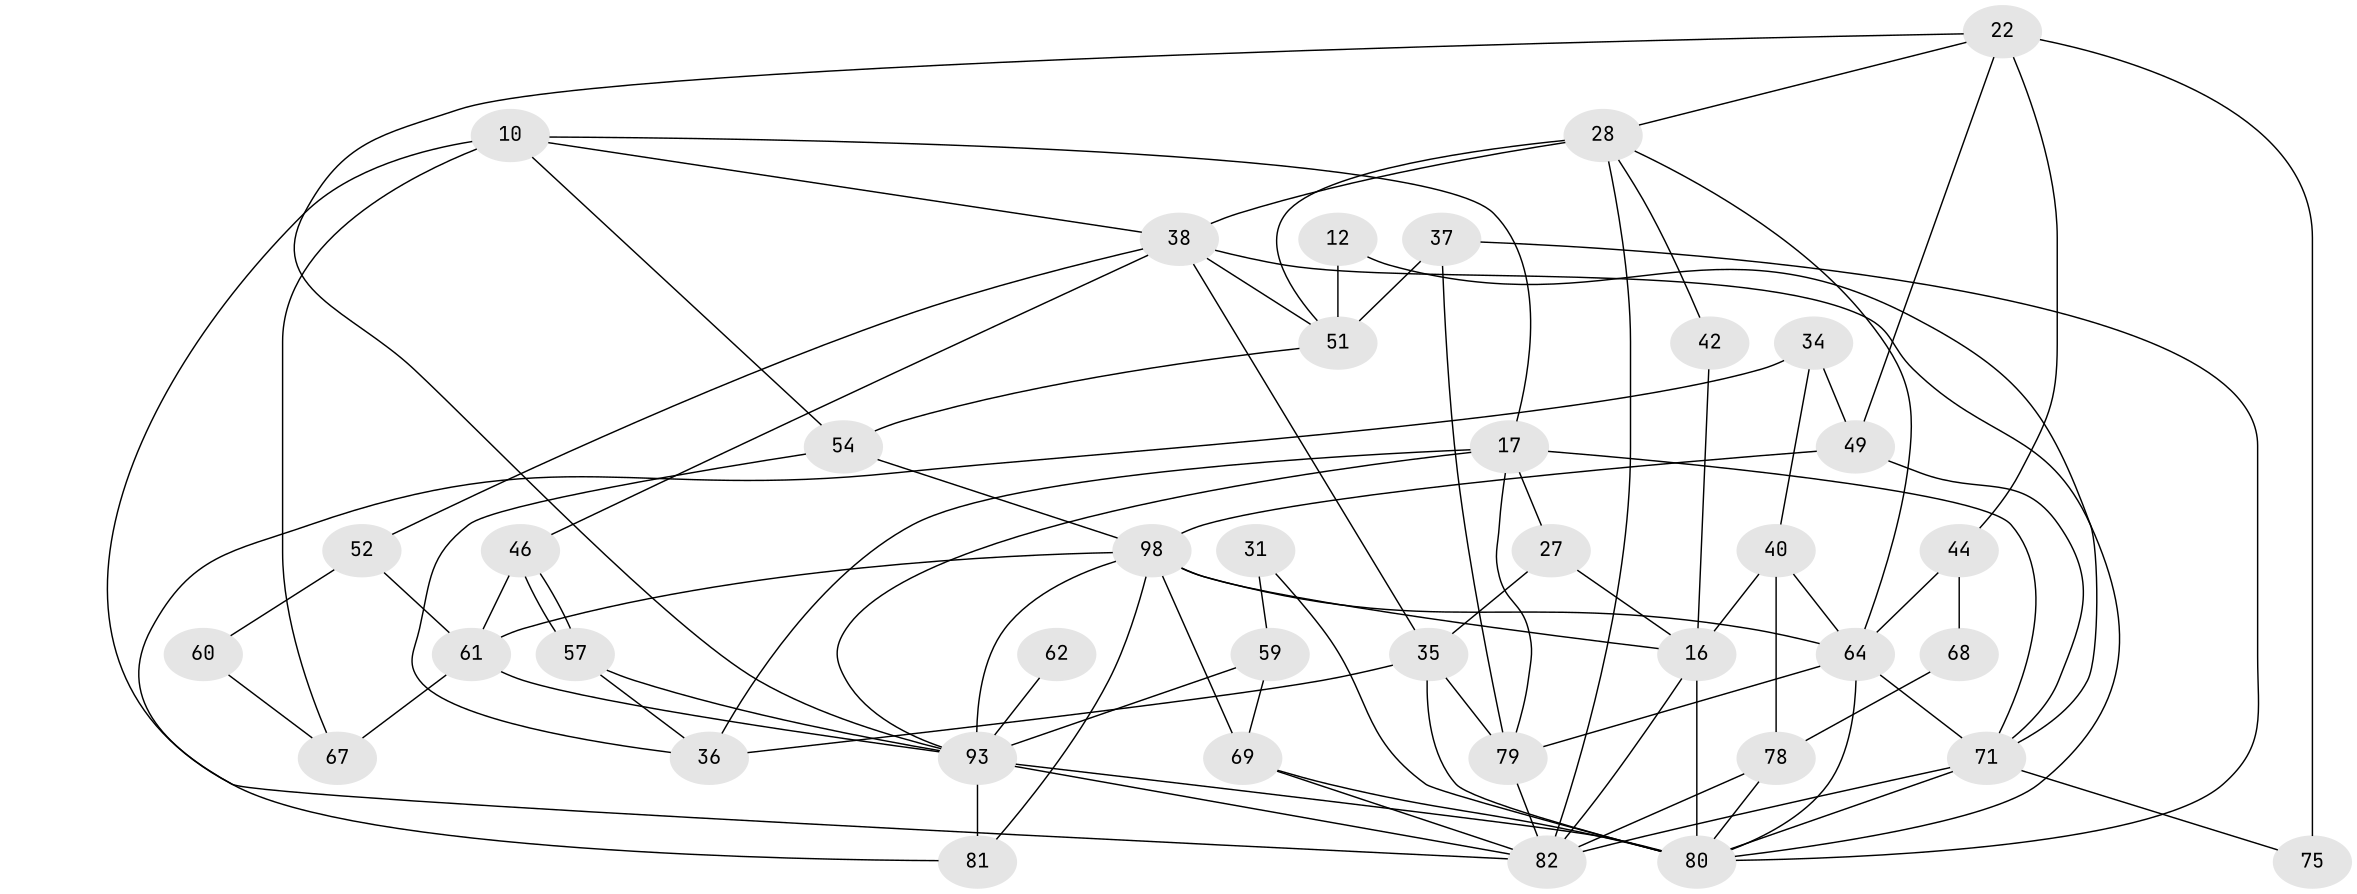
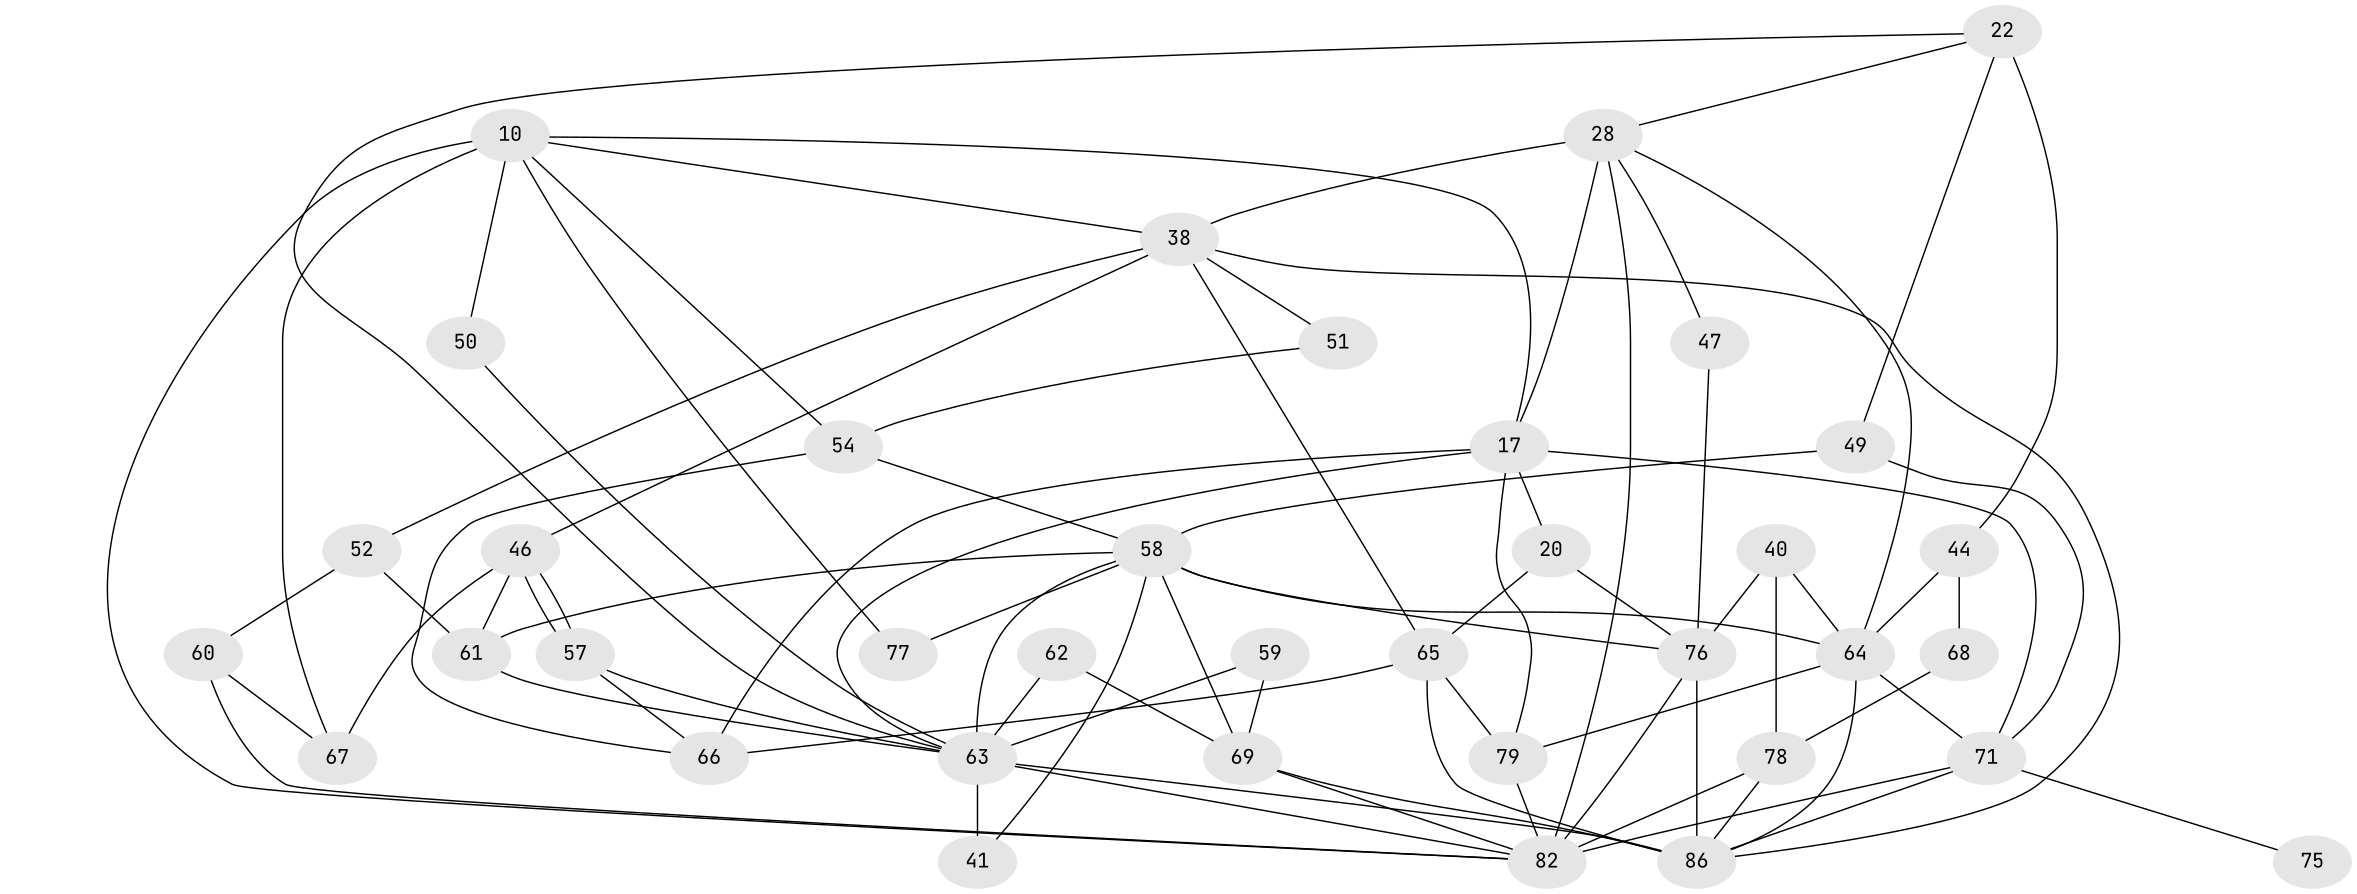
(1288, 211) -> (1564, 293)
(1338, 239) -> none
(1442, 239) -> none
none -> (466, 343)
(1710, 343) -> (1710, 343)
(1814, 343) -> none
(2312, 356) -> none
(1152, 551) -> (1152, 551)
(1256, 551) -> none
(1551, 551) -> (1551, 551)
none -> (898, 655)
(1429, 655) -> (1429, 655)
(1697, 655) -> (1697, 655)
(404, 706) -> (406, 645)
none -> (1163, 713)
(709, 758) -> (709, 758)
(977, 758) -> (977, 758)
none -> (831, 824)
(977, 862) -> (977, 862)
(1697, 862) -> (1697, 862)
